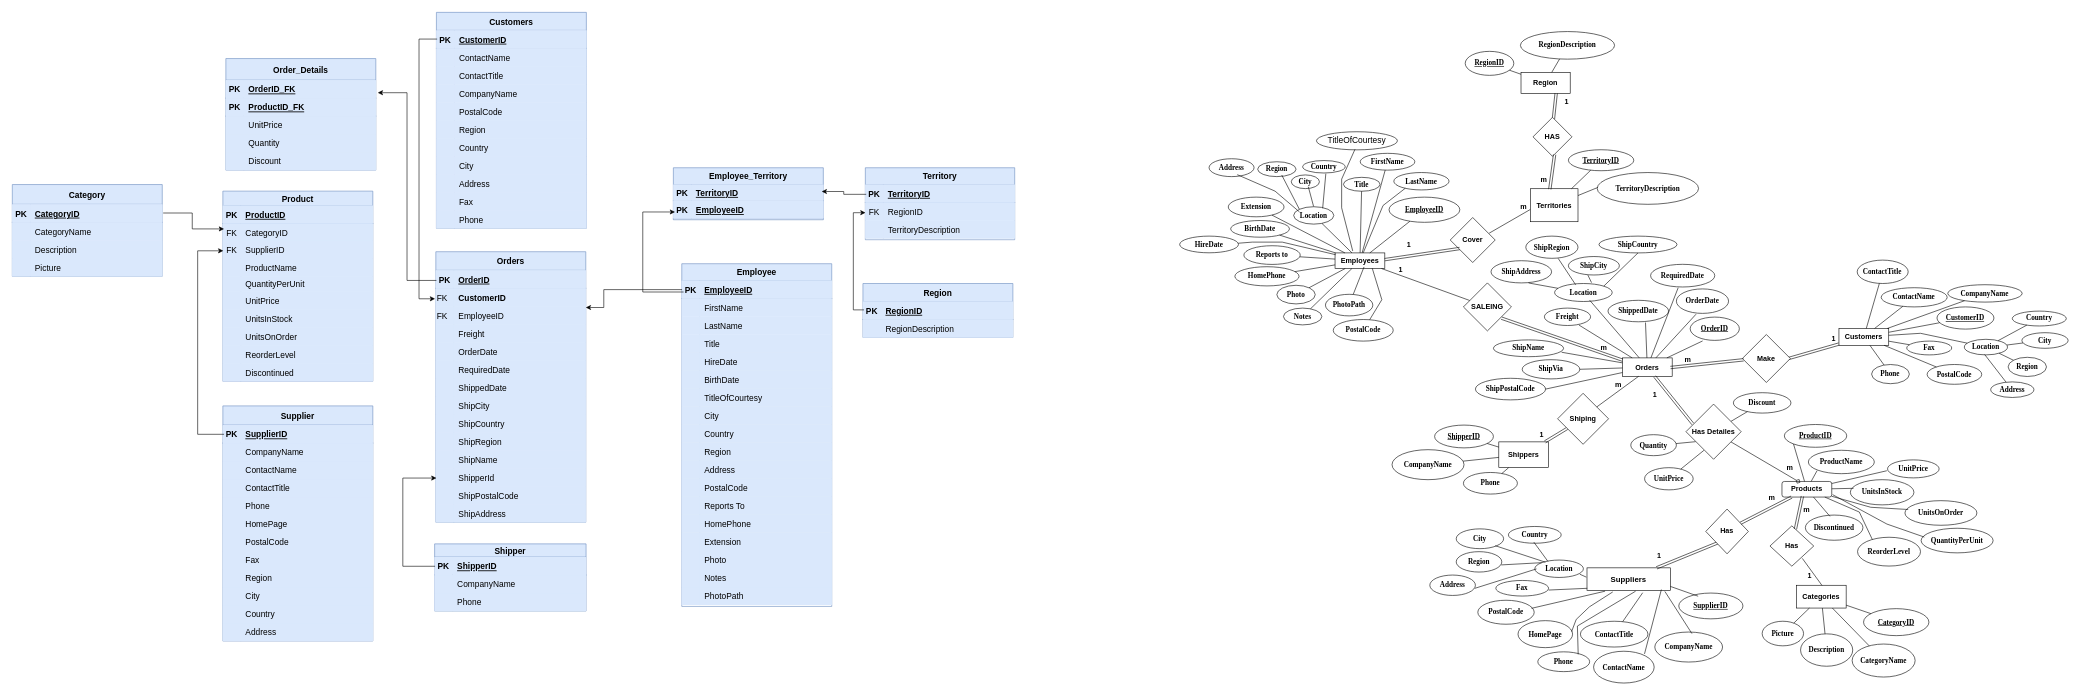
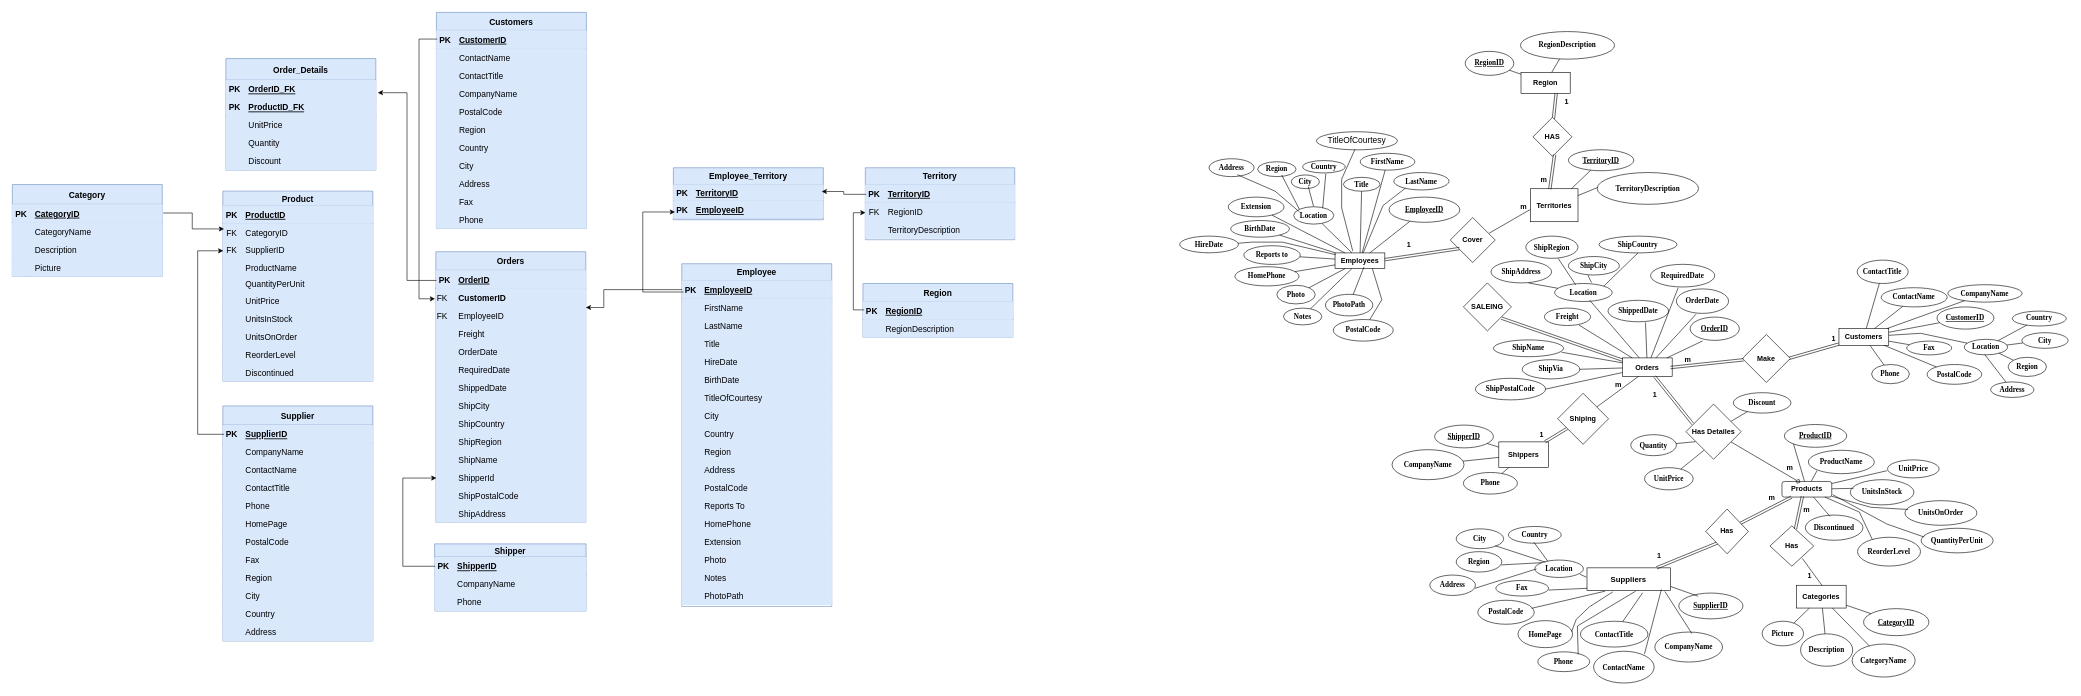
(1425, 284) -> none
